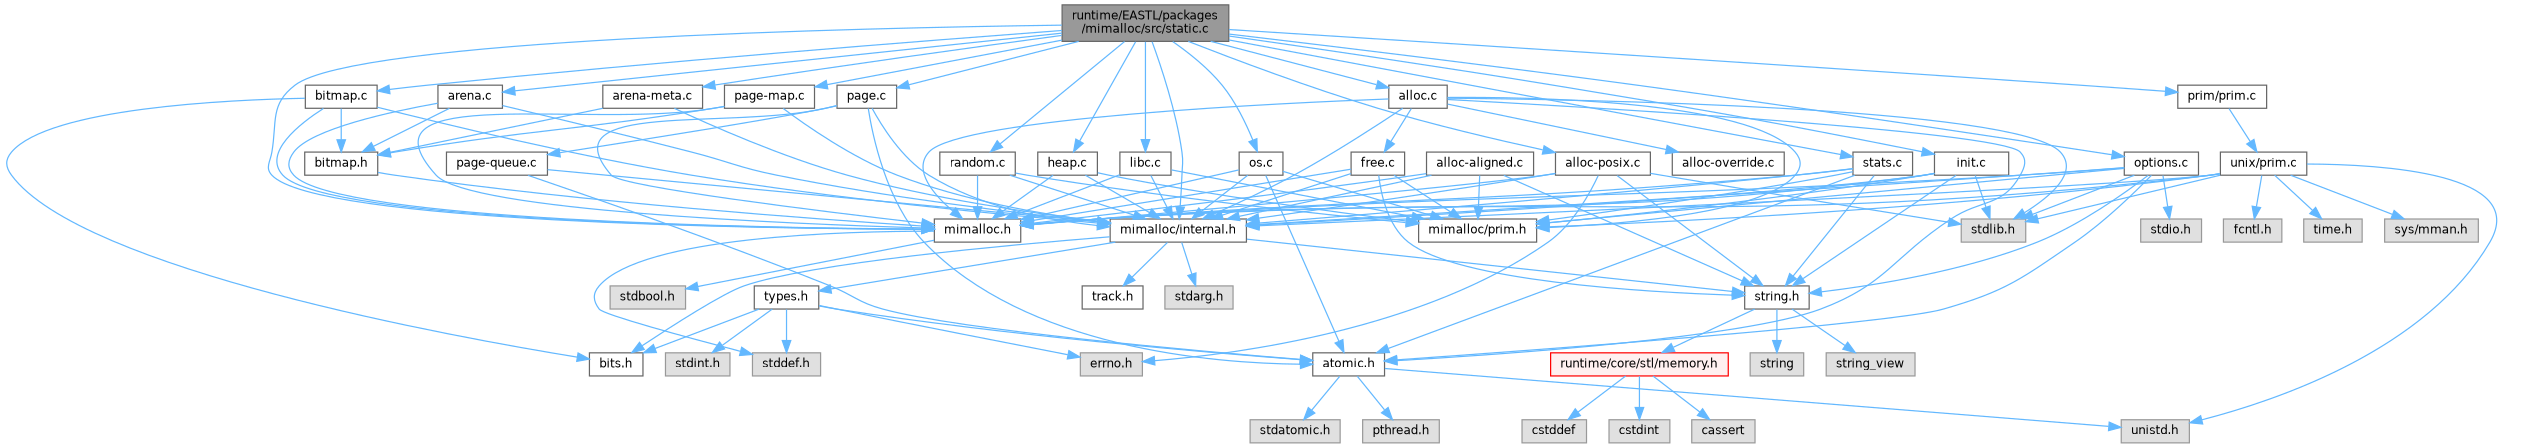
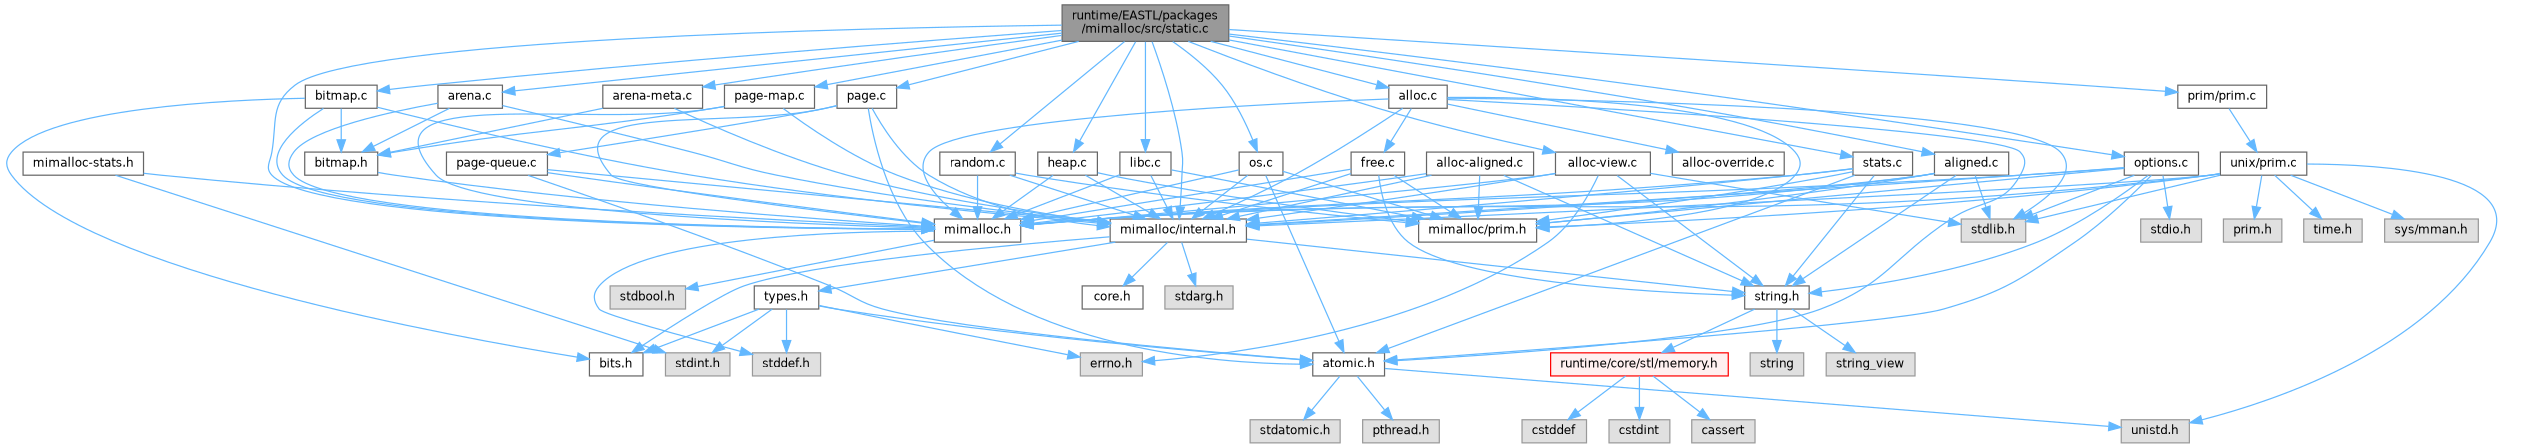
none -> (83, 164)
(1603, 164) -> (1603, 164)
(1972, 164) -> (1972, 164)
none -> (735, 198)
(2253, 231) -> (2253, 231)
(1113, 297) -> (1113, 297)
